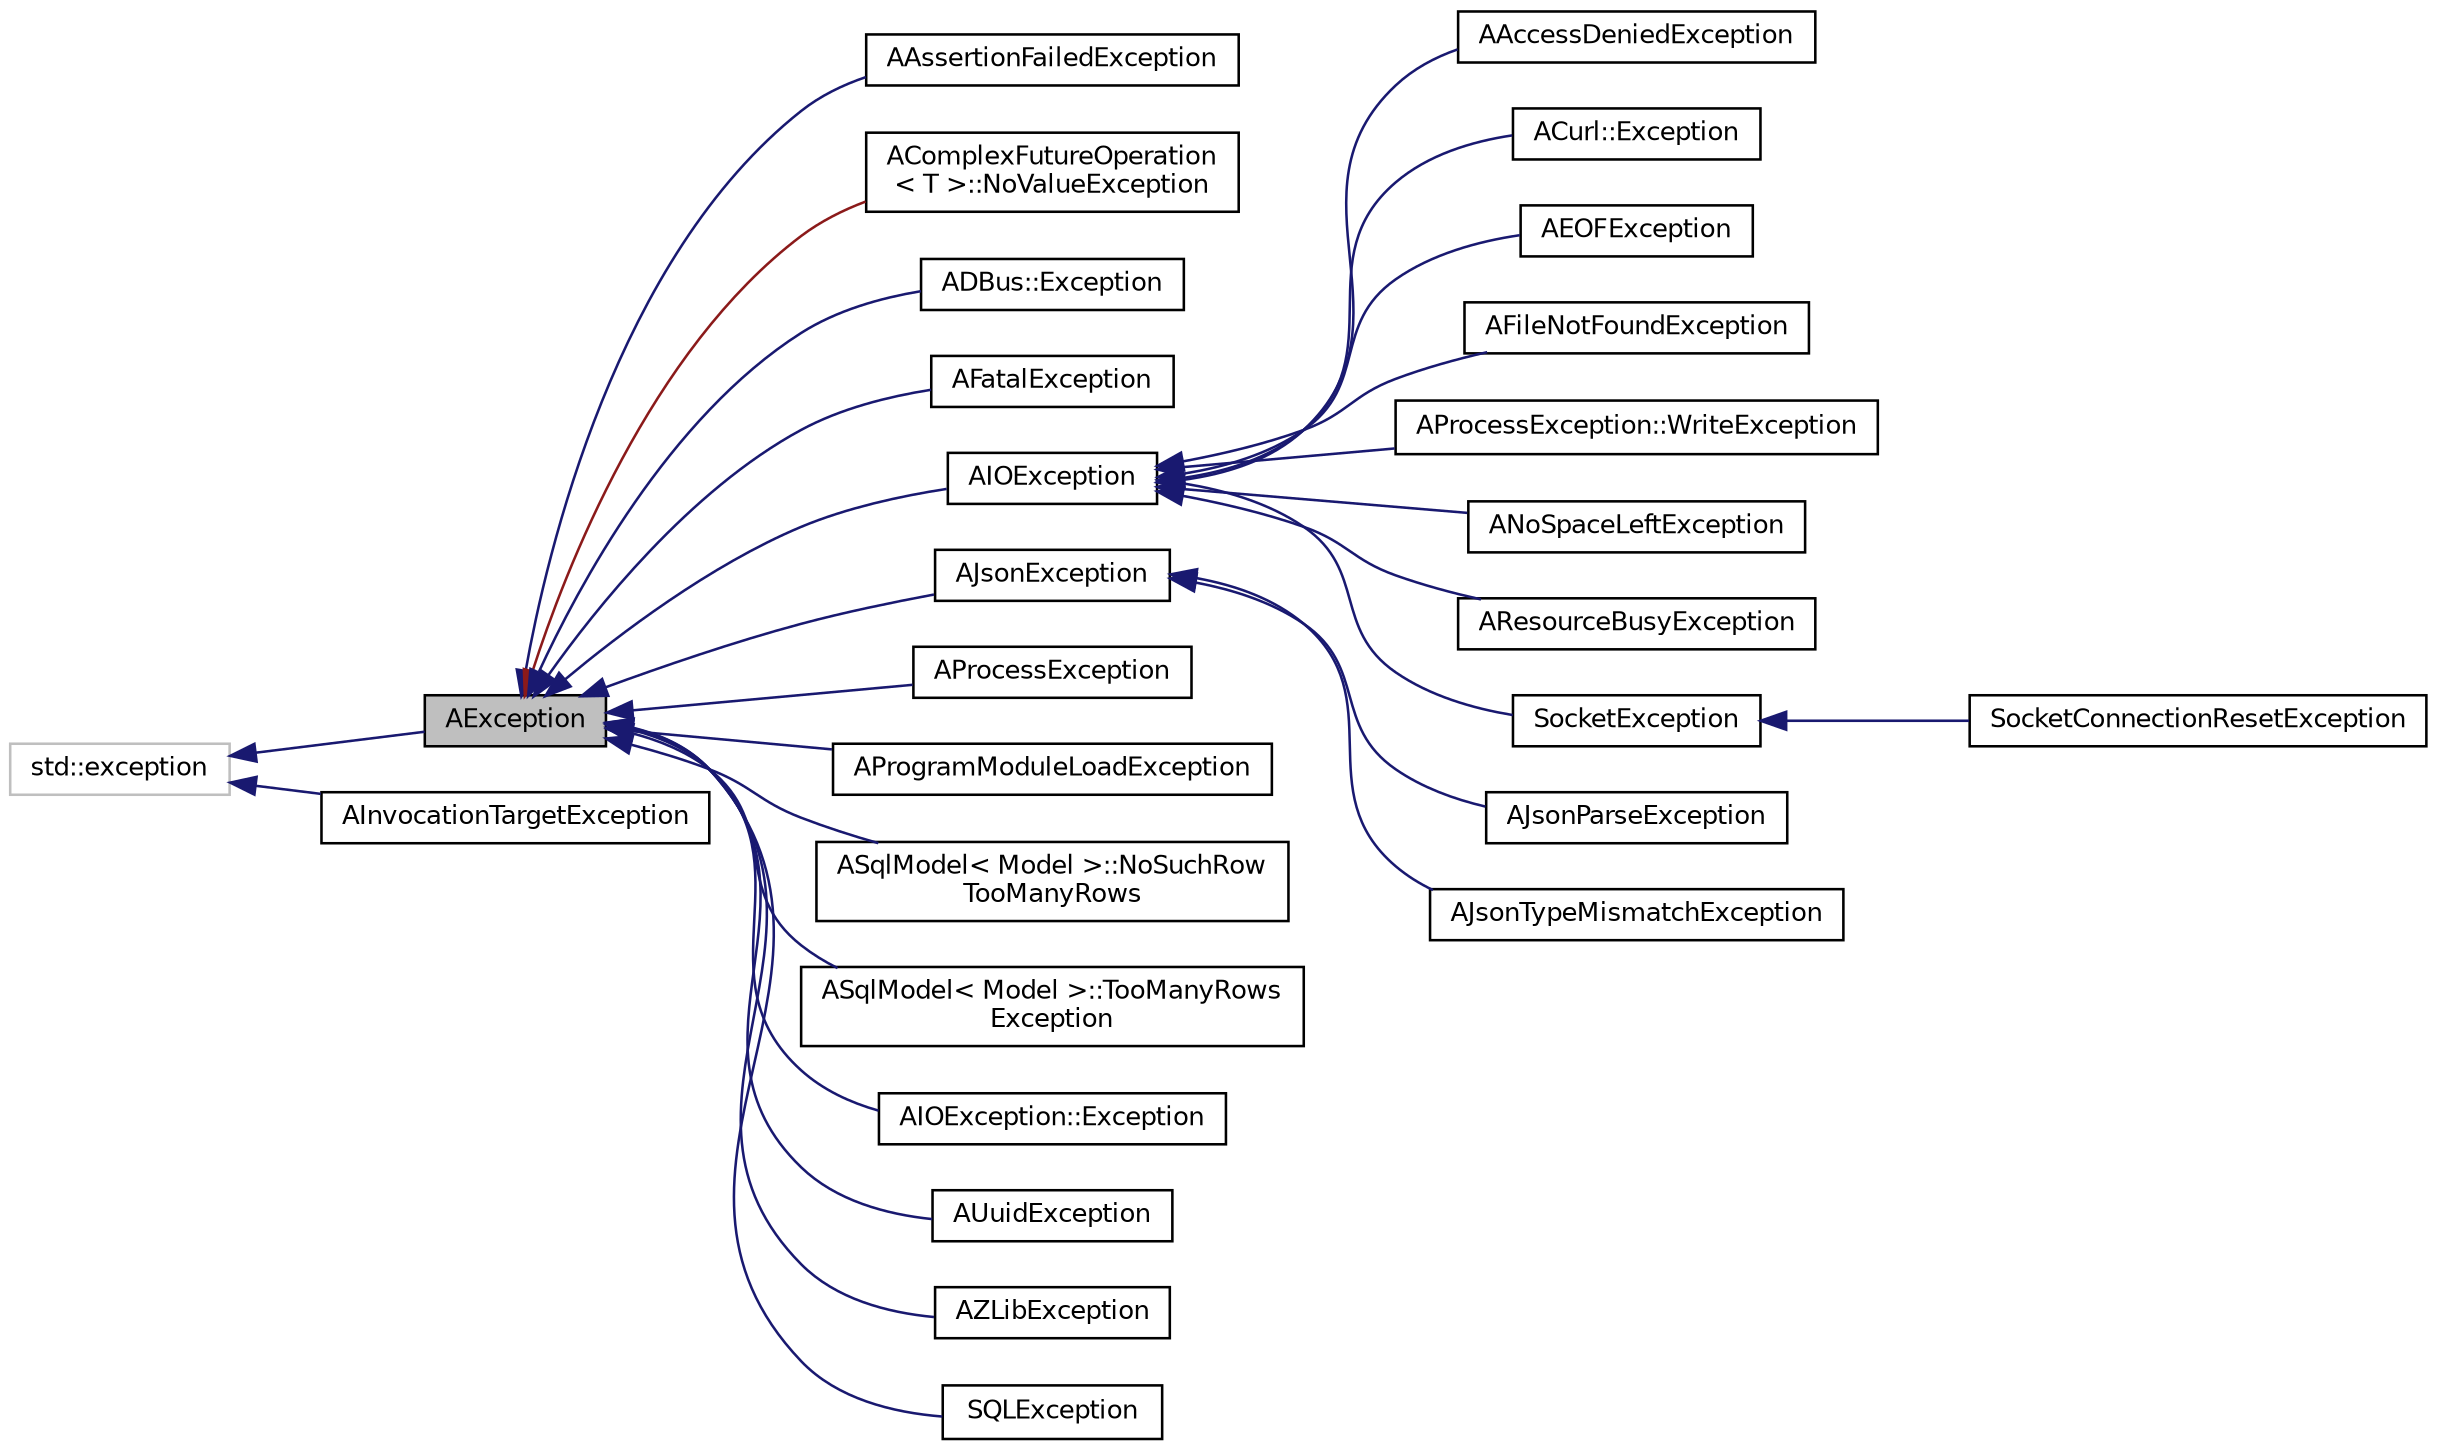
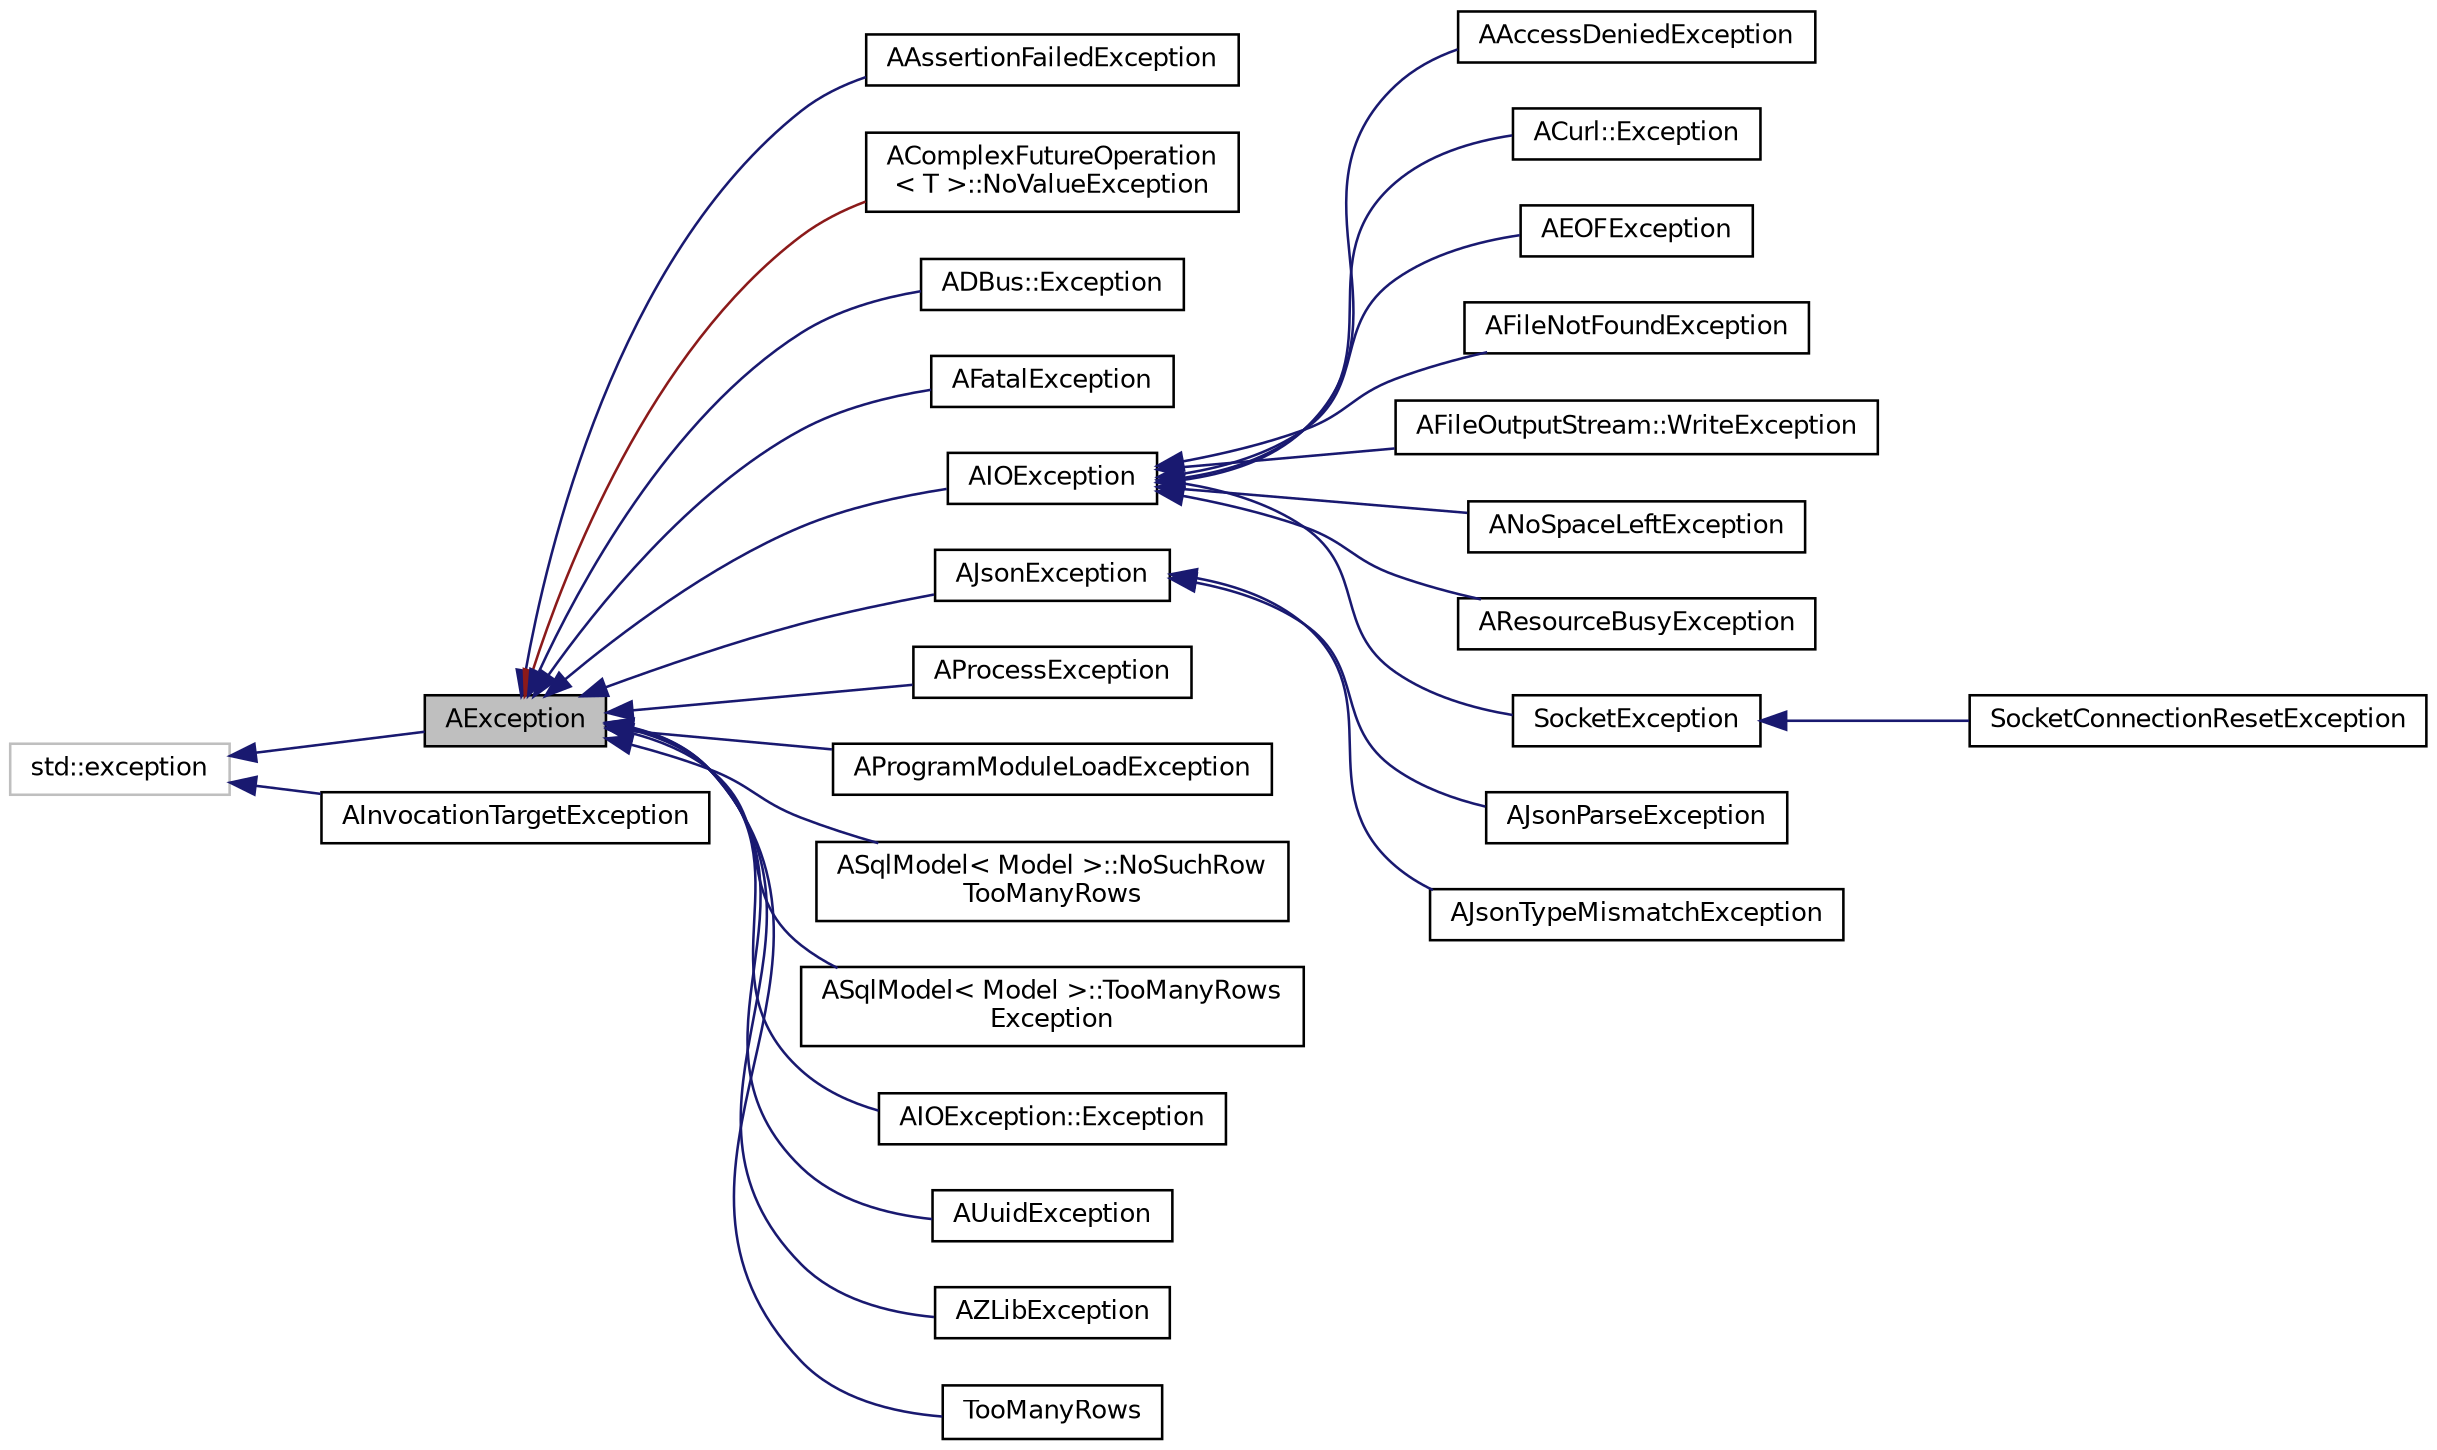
(1637, 427) -> (1637, 427)
(1052, 1412) -> (1052, 1412)
